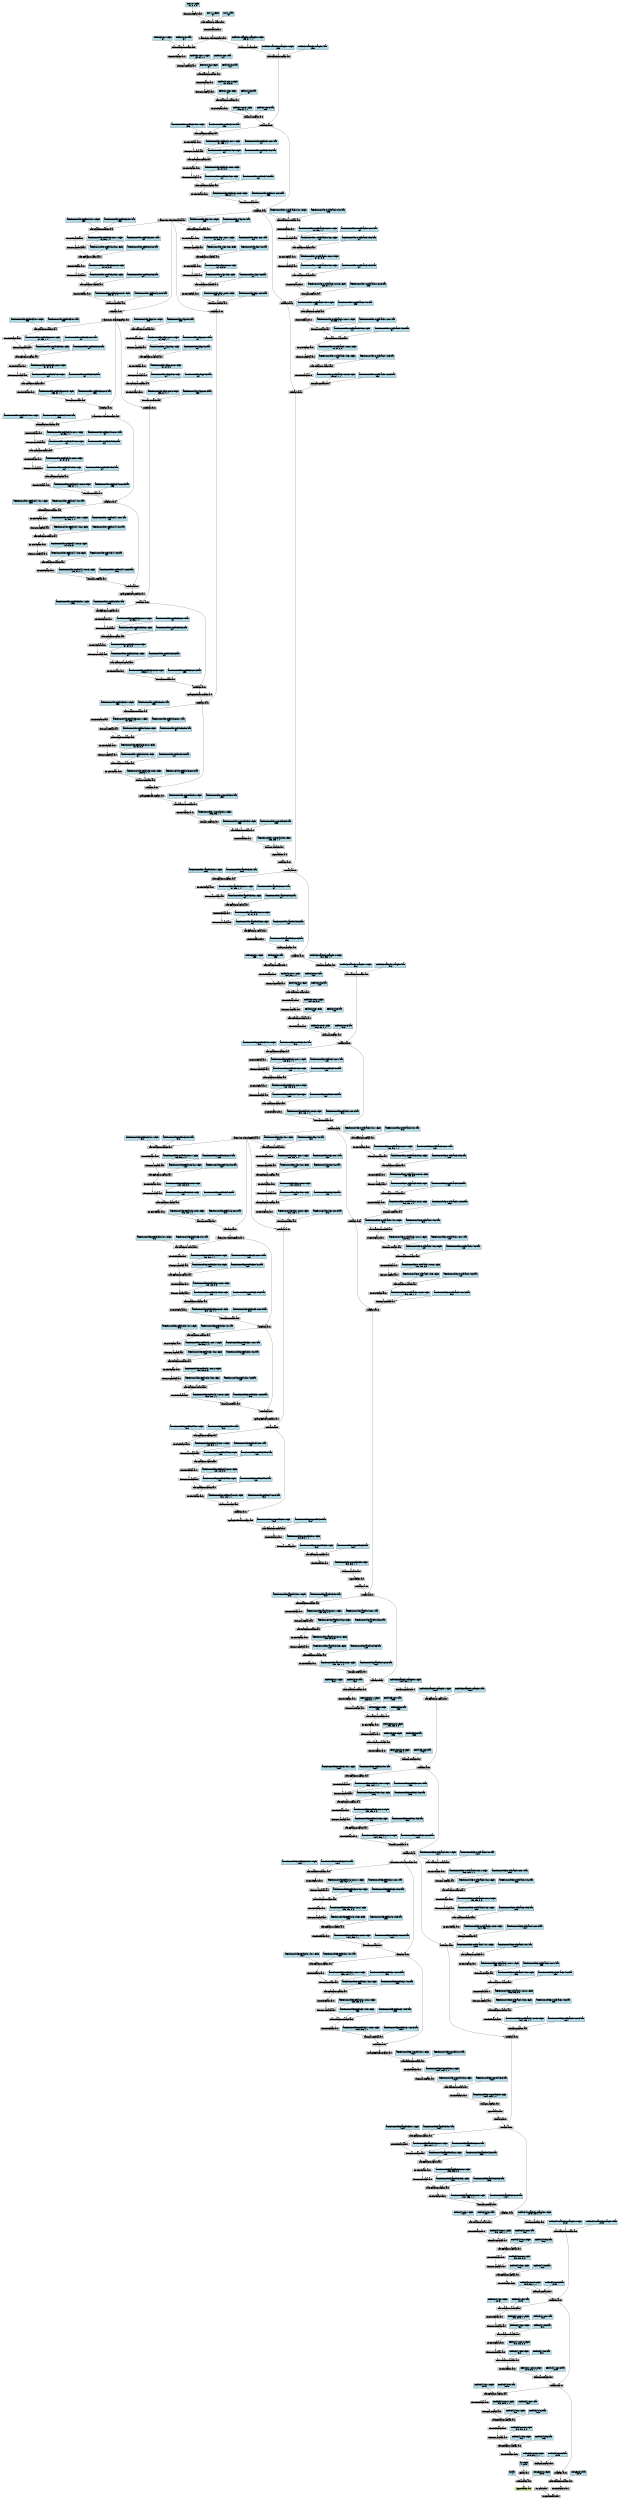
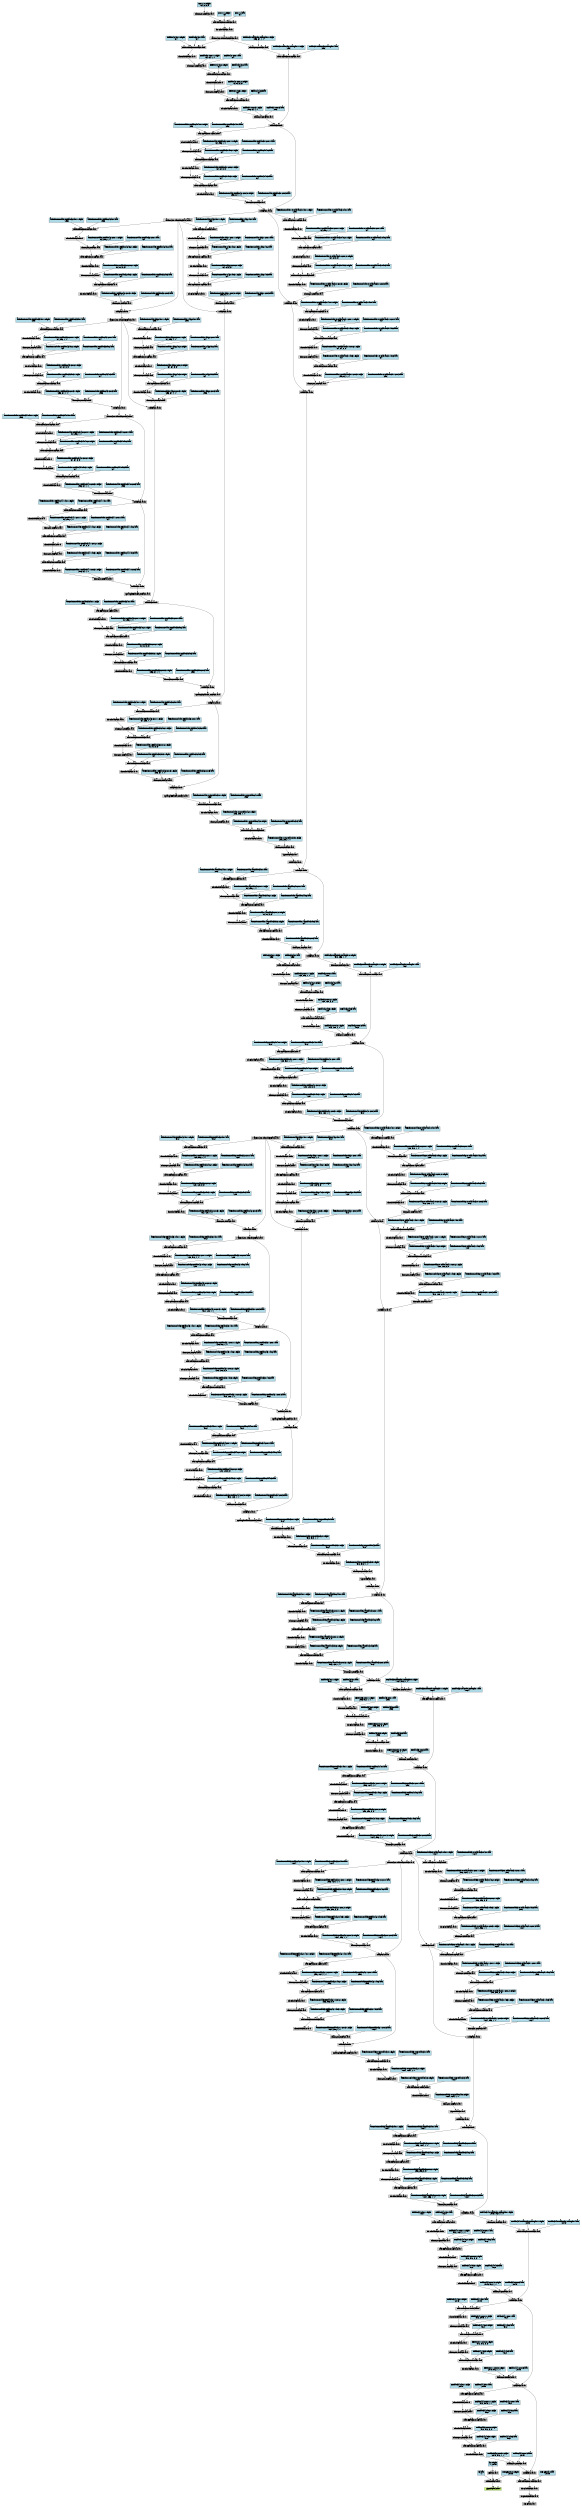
(546, 2492) -> (529, 2500)
